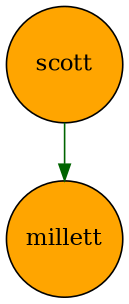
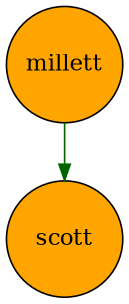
(65, 143) -> (65, 143)
